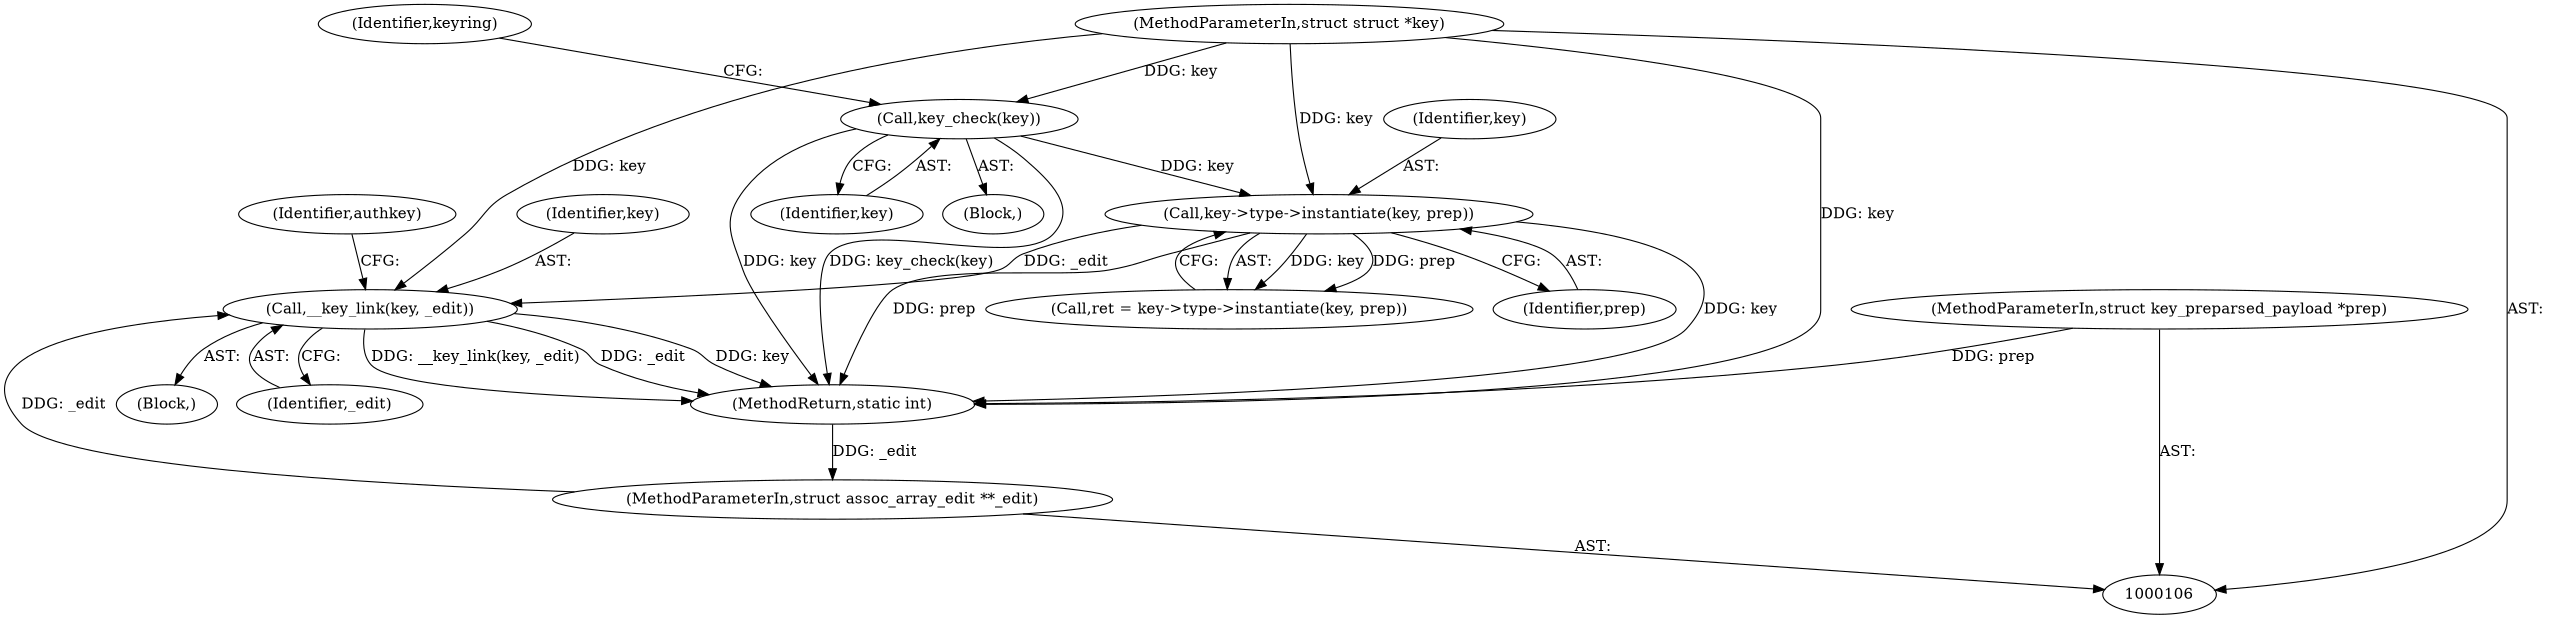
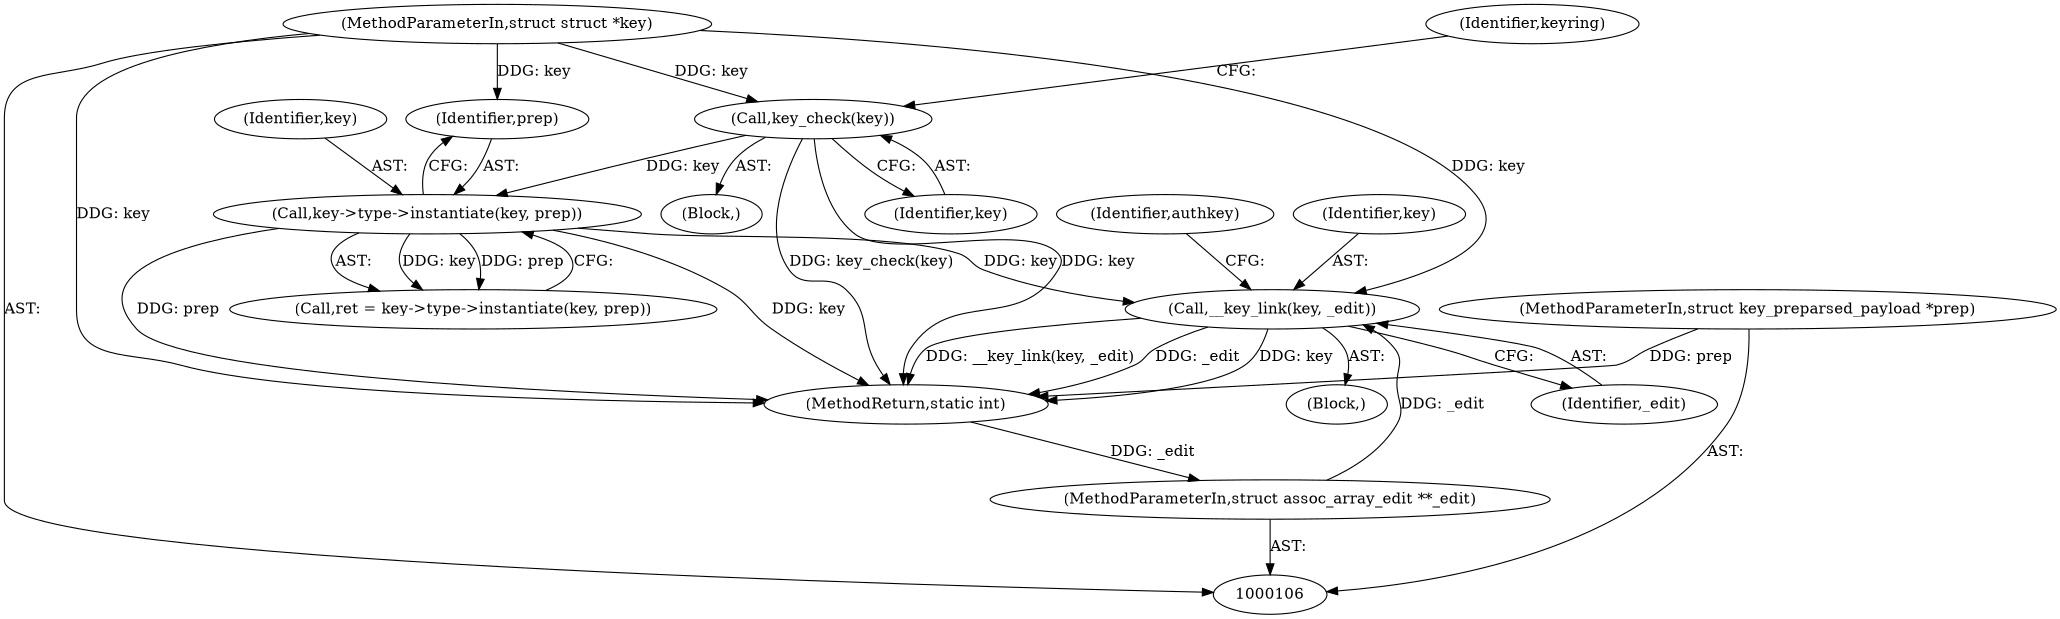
(1296, 114) -> (497, 66)
(1066, 262) -> (1021, 262)
